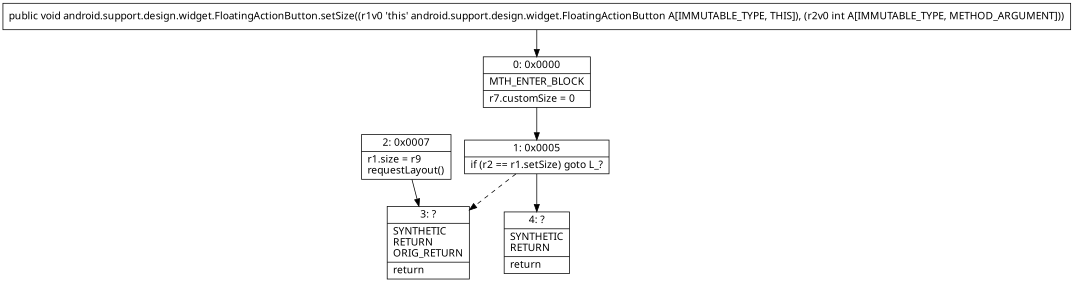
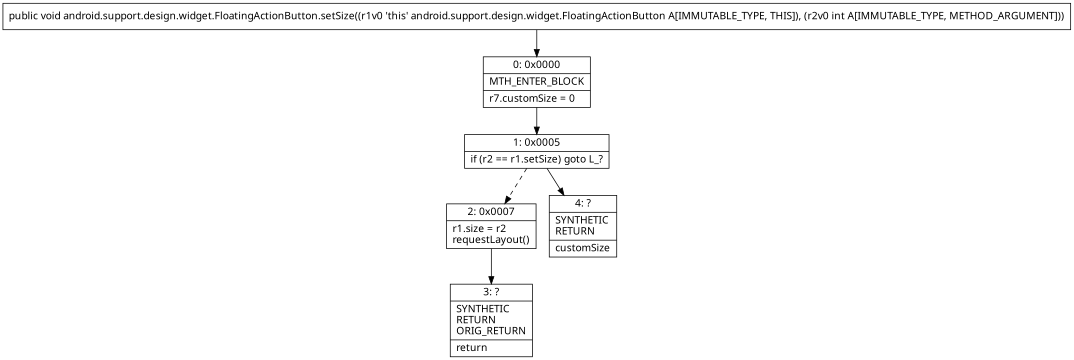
(395, 160) -> (480, 229)
(496, 190) -> (518, 183)
(526, 265) -> (583, 248)
